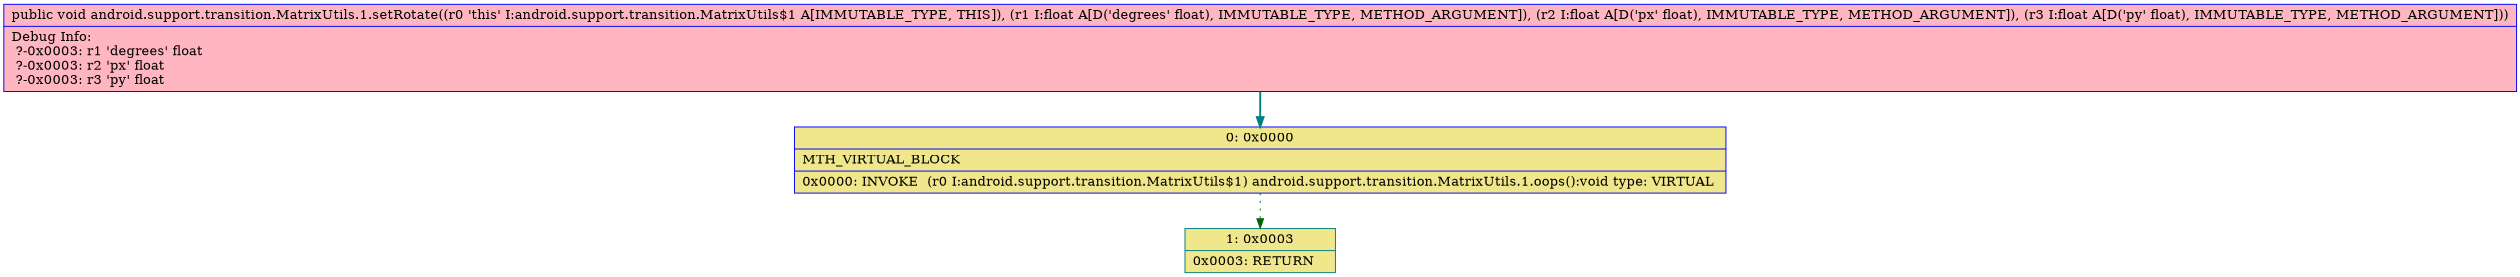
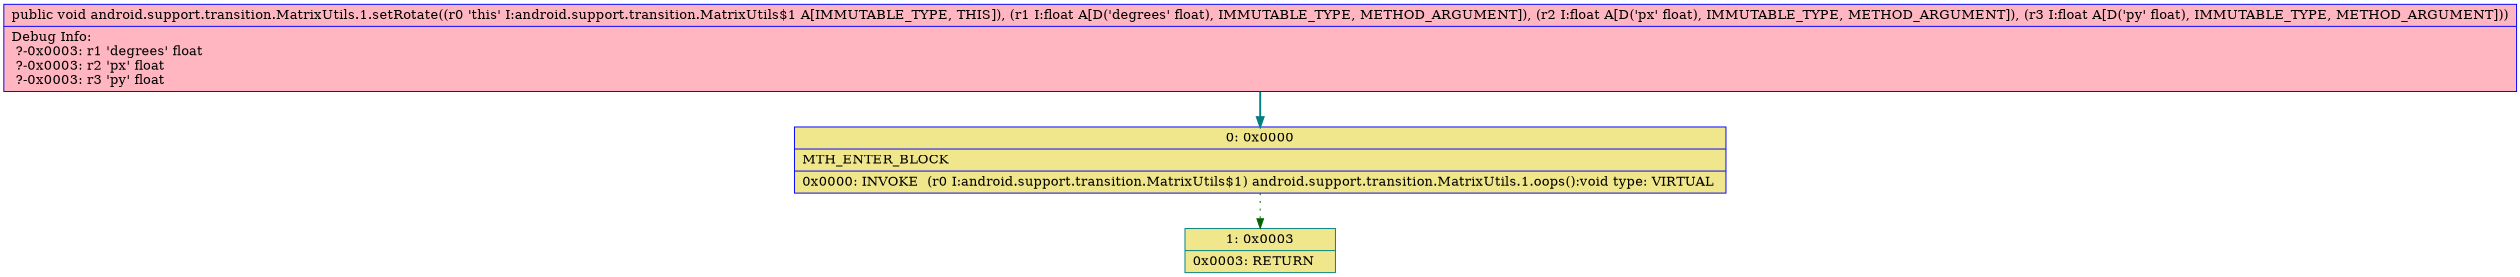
(882, 160) -> (876, 160)
